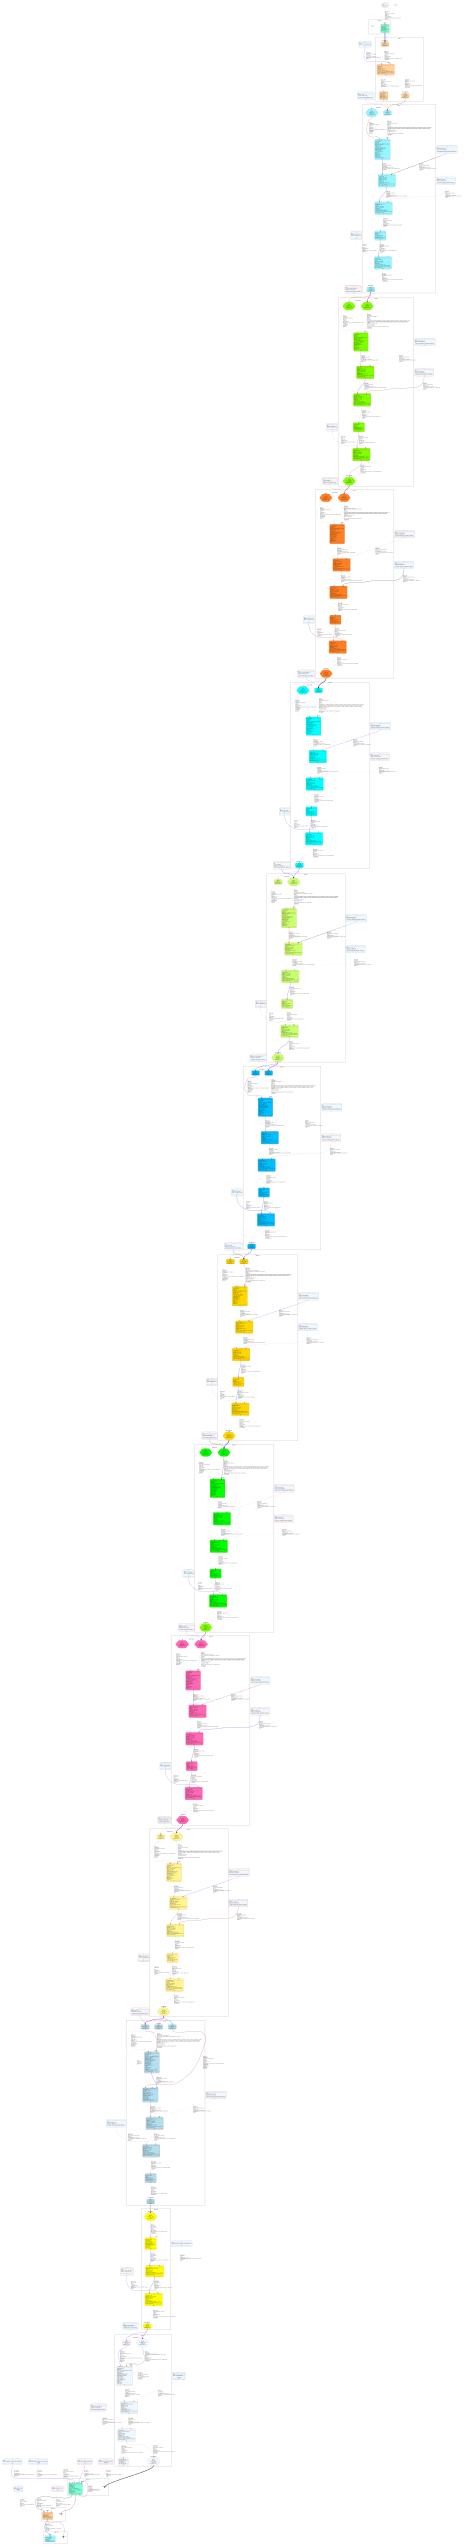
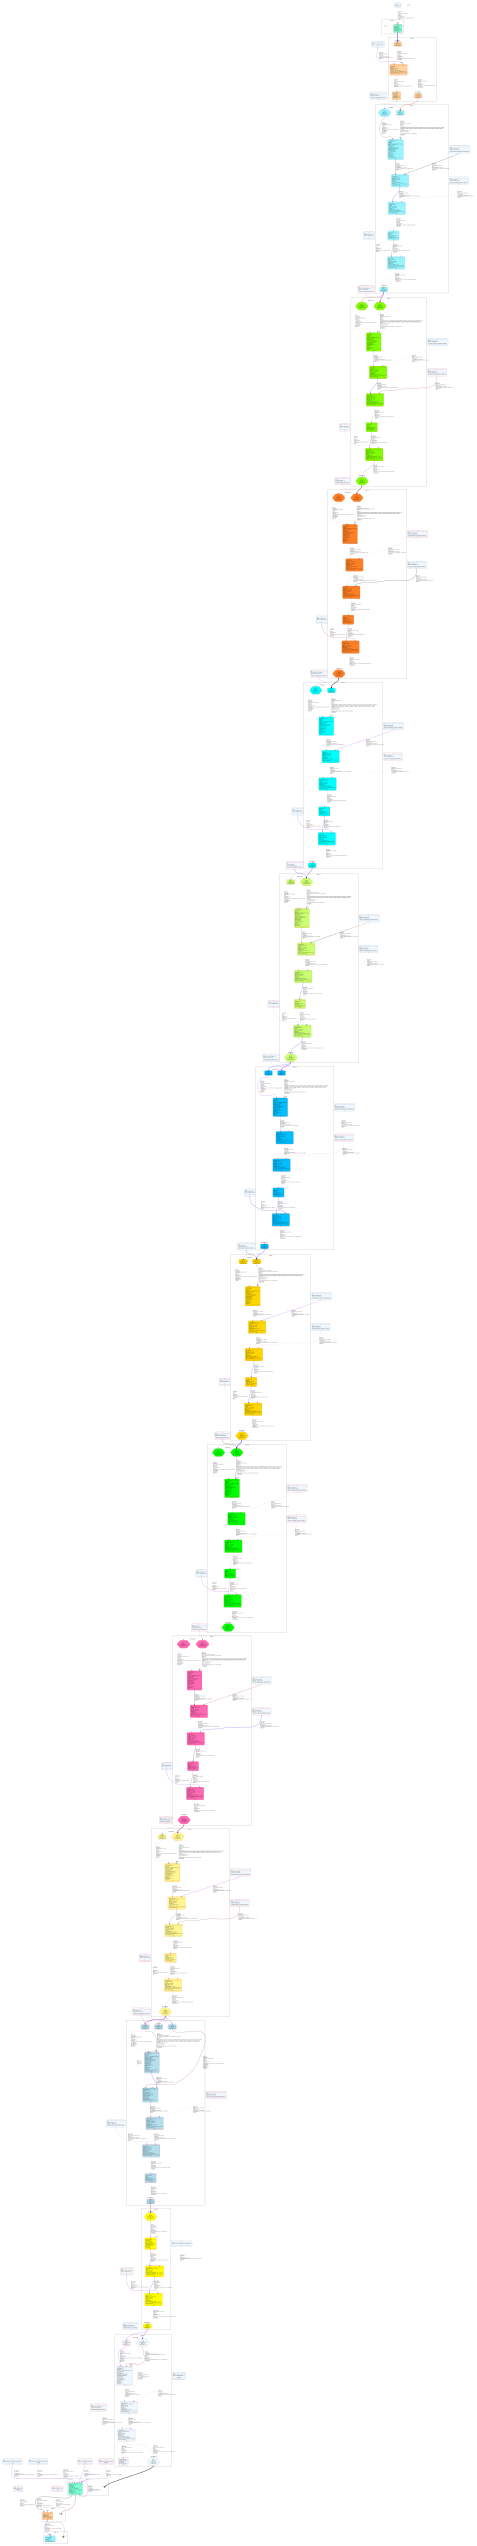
(206, 1627) -> (228, 1627)
(204, 1635) -> none
